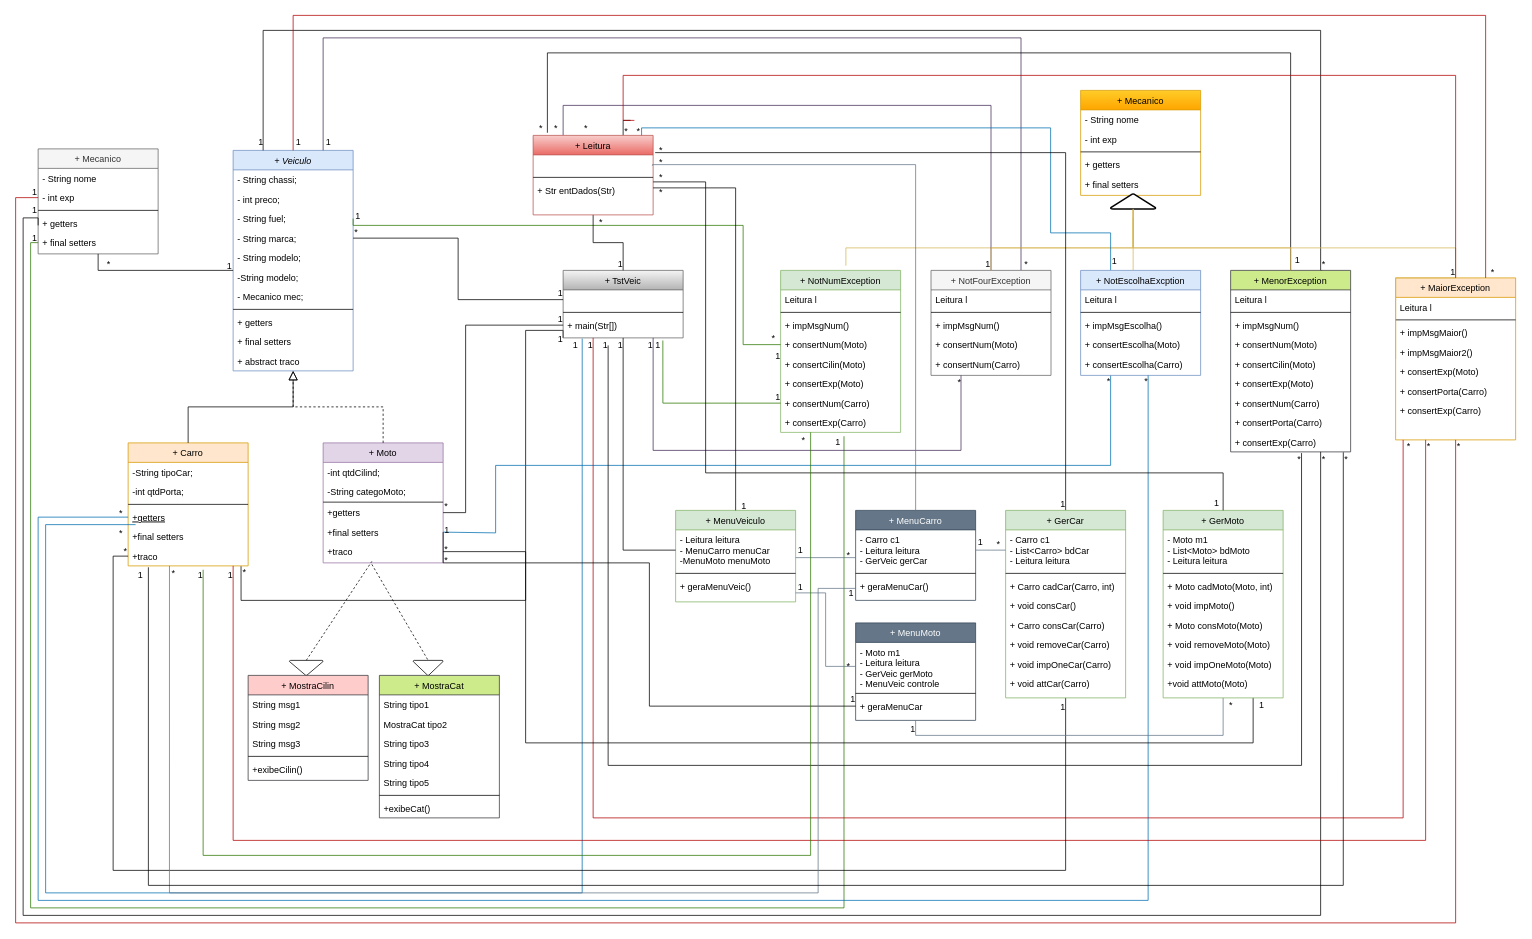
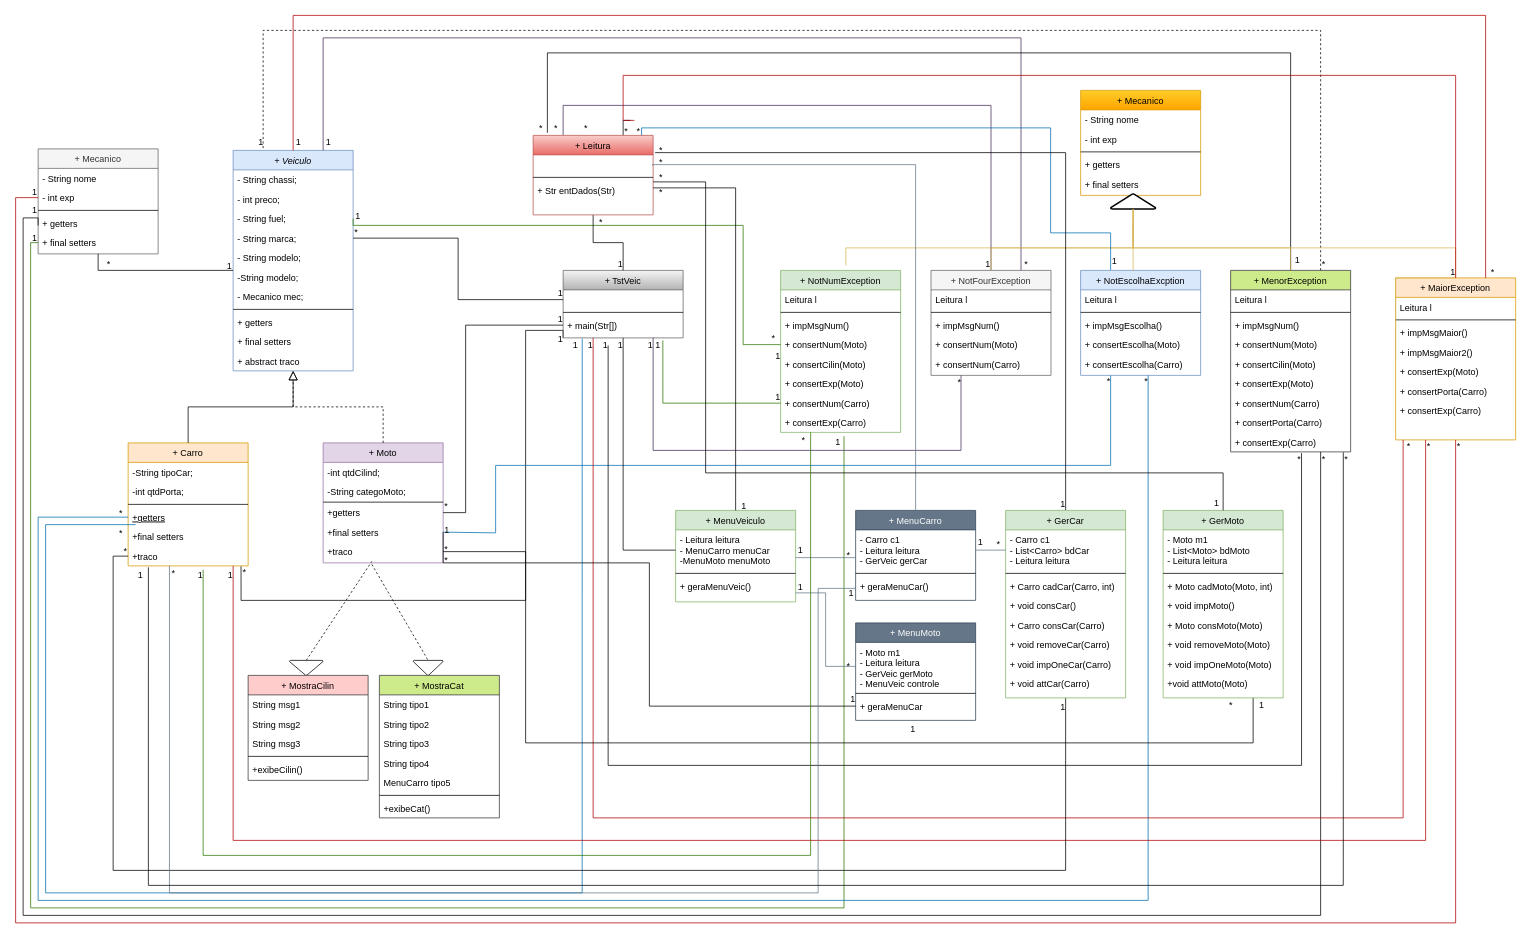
(851, 30) -> (851, 30)
(419, 725) -> (410, 725)
(1081, 735) -> none
(410, 783) -> (419, 783)
